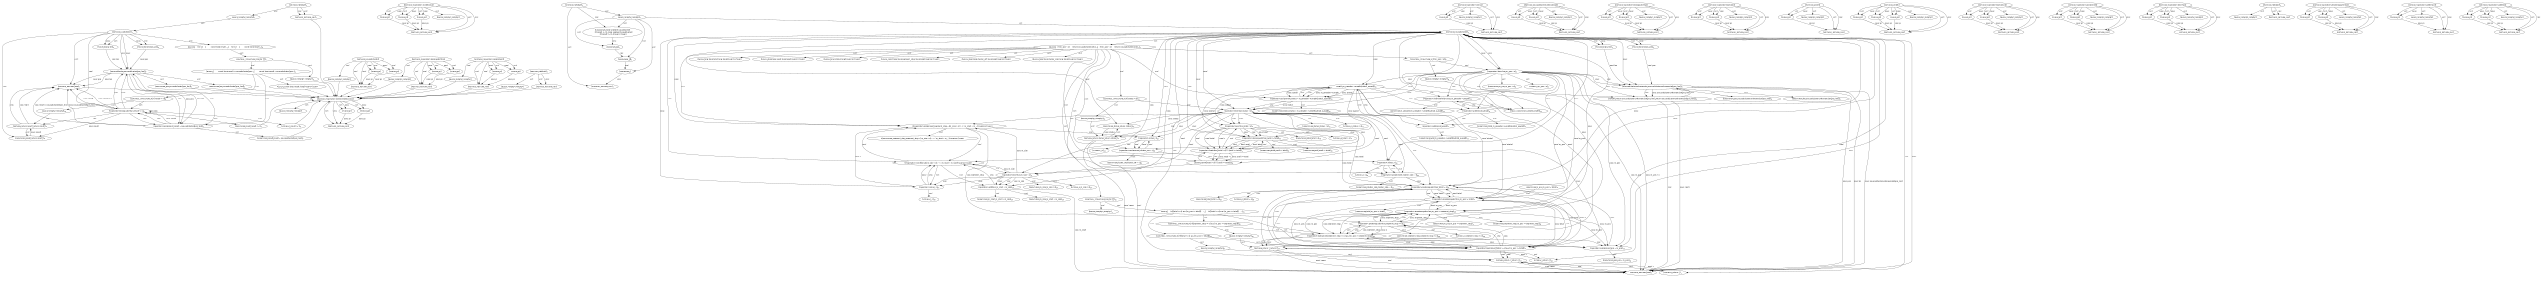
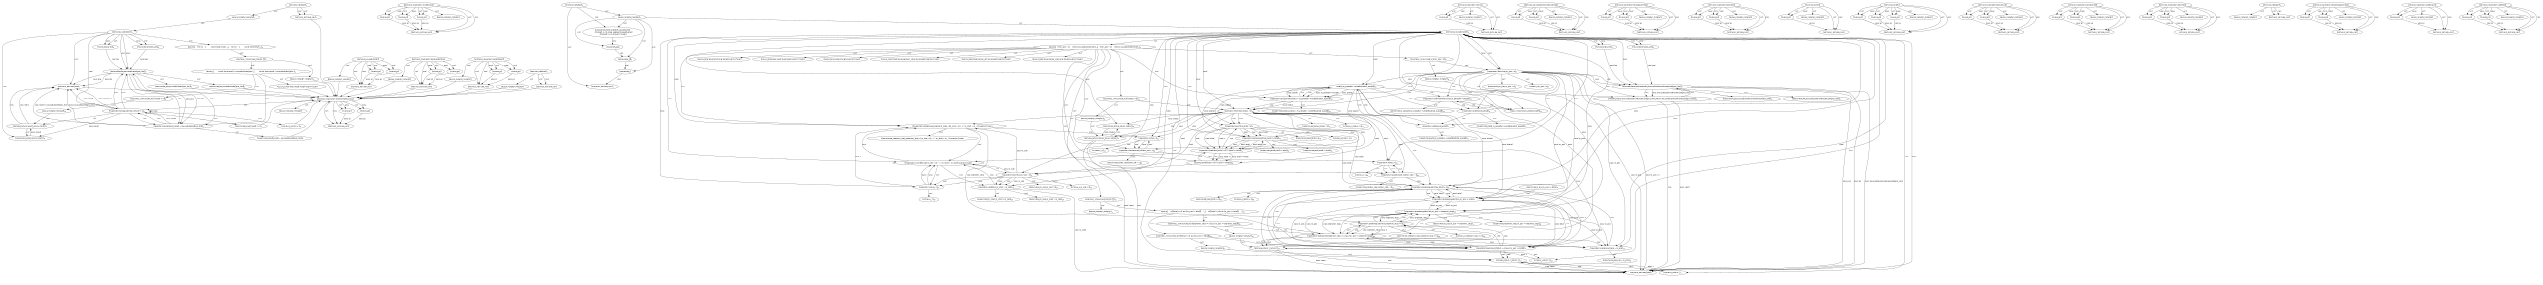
(138, 105) -> (232, 105)
(1371, 212) -> none
